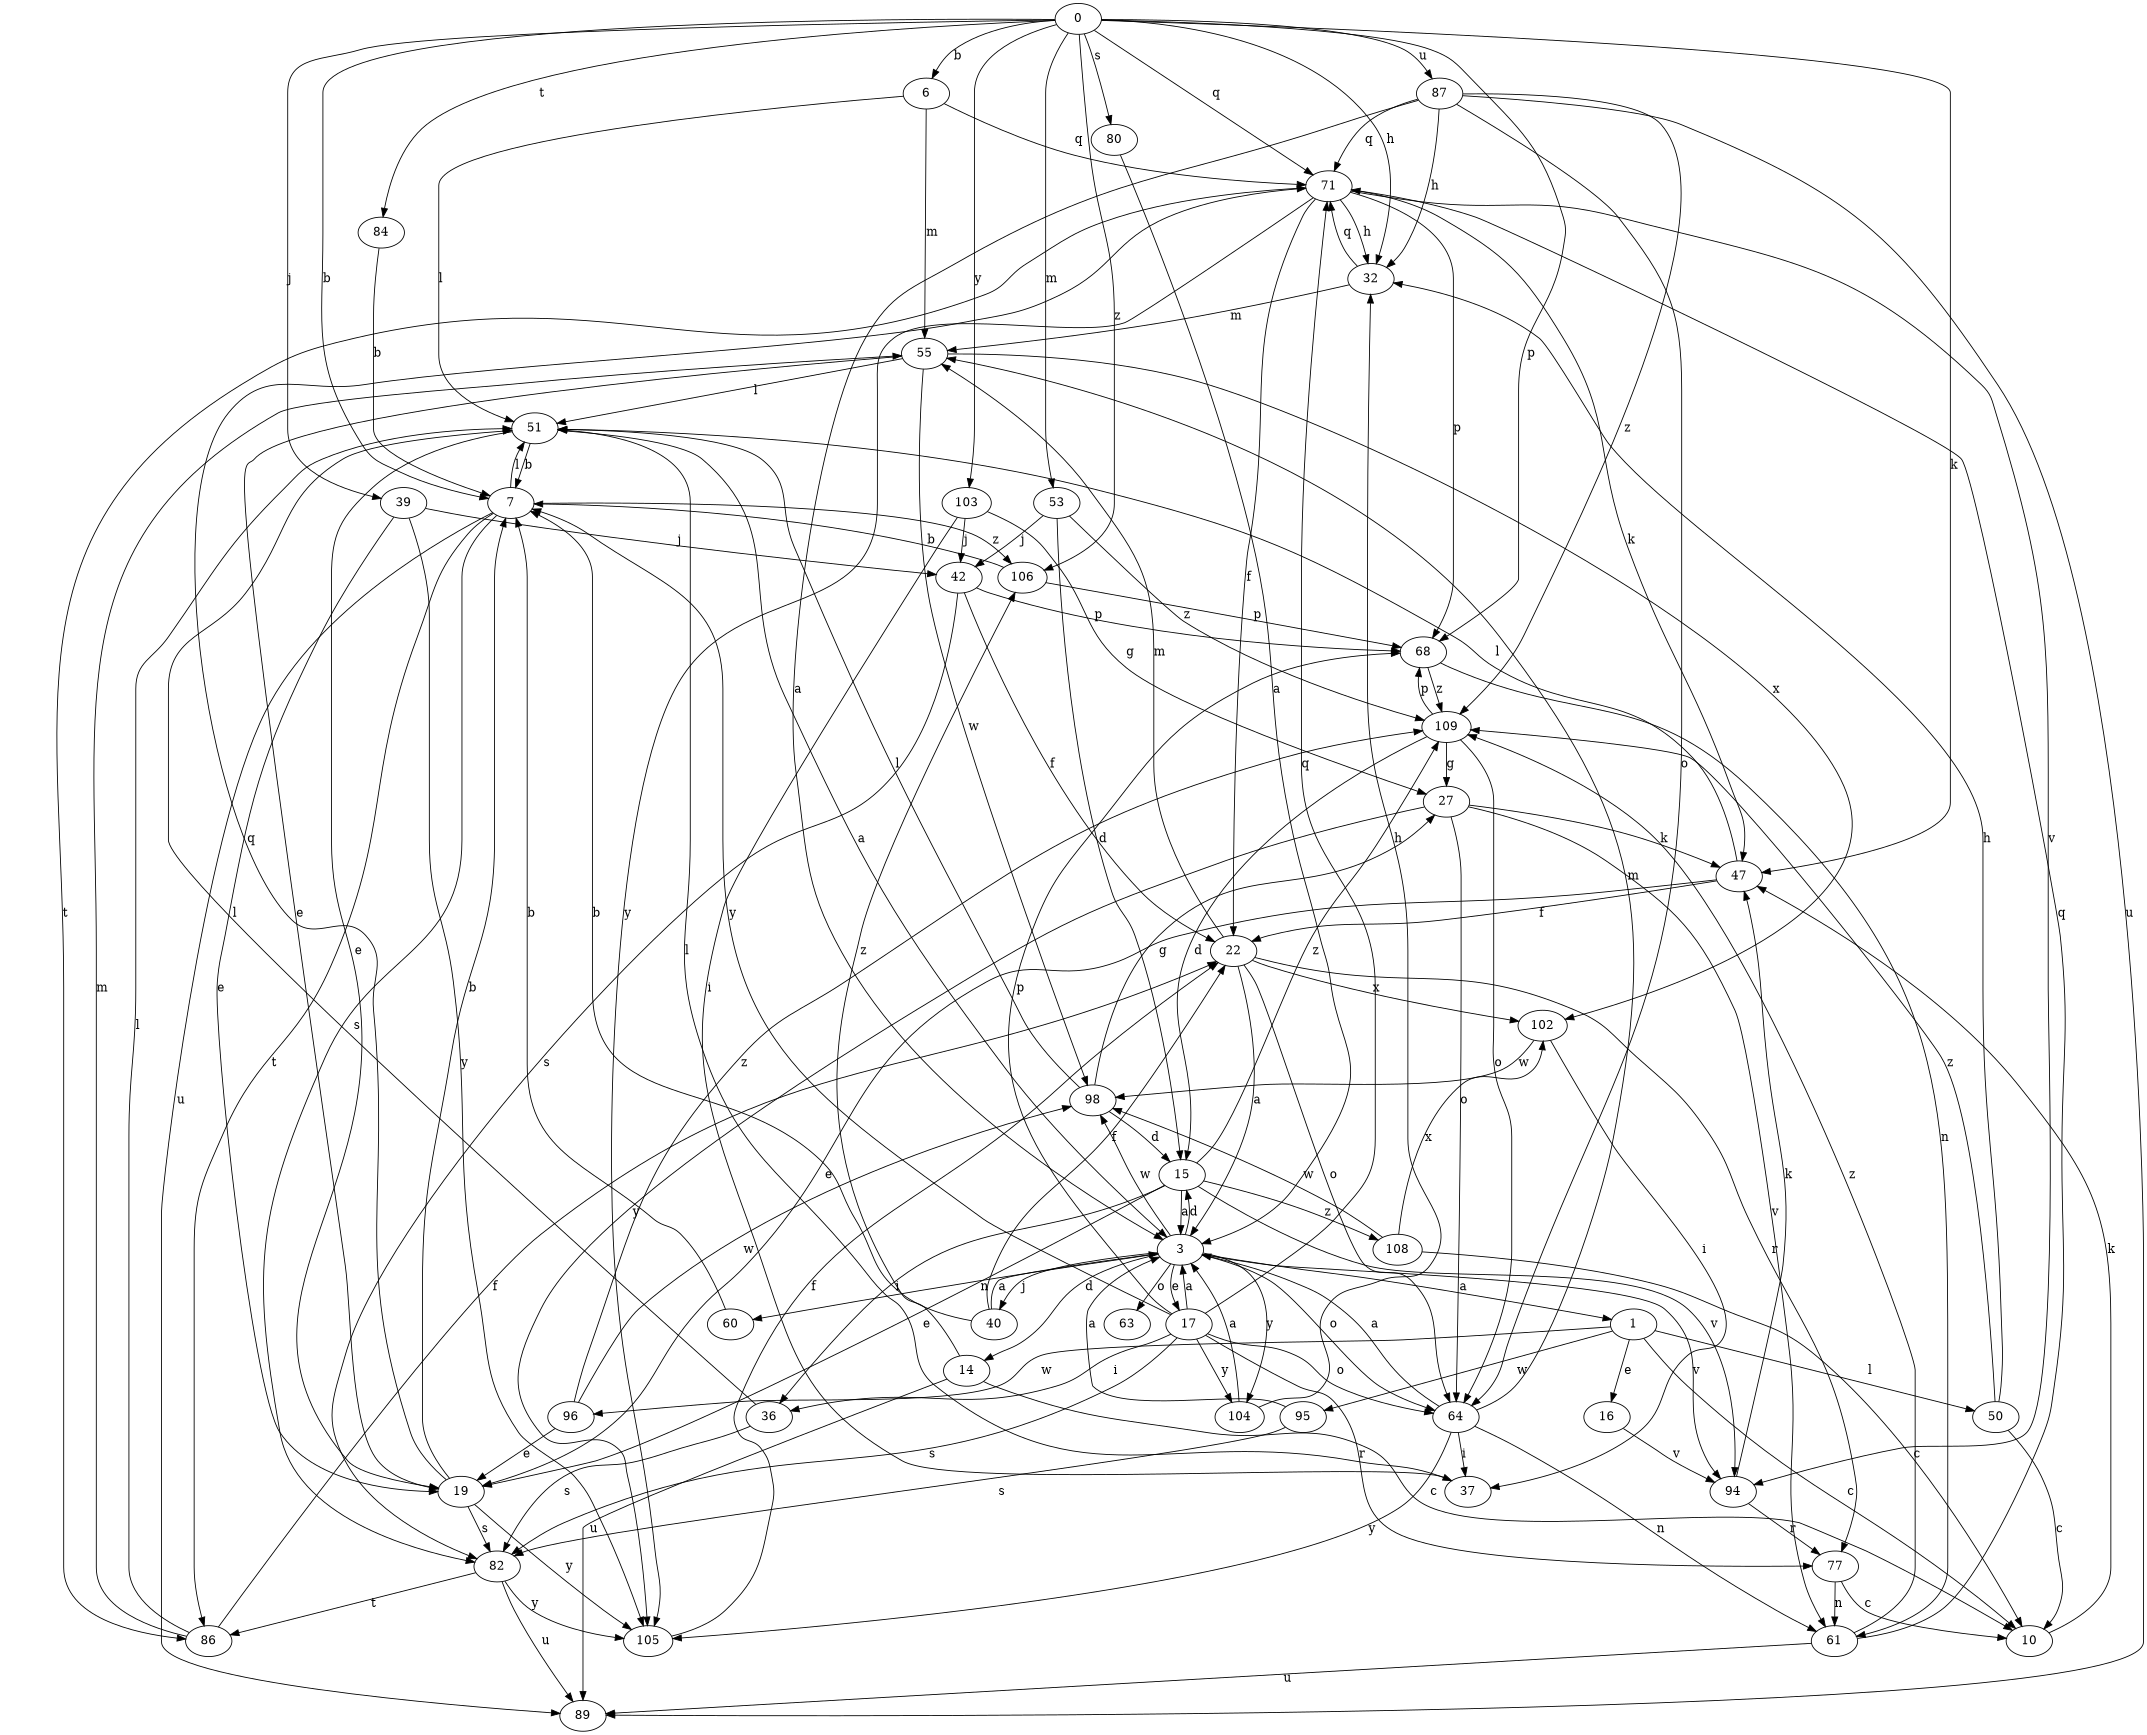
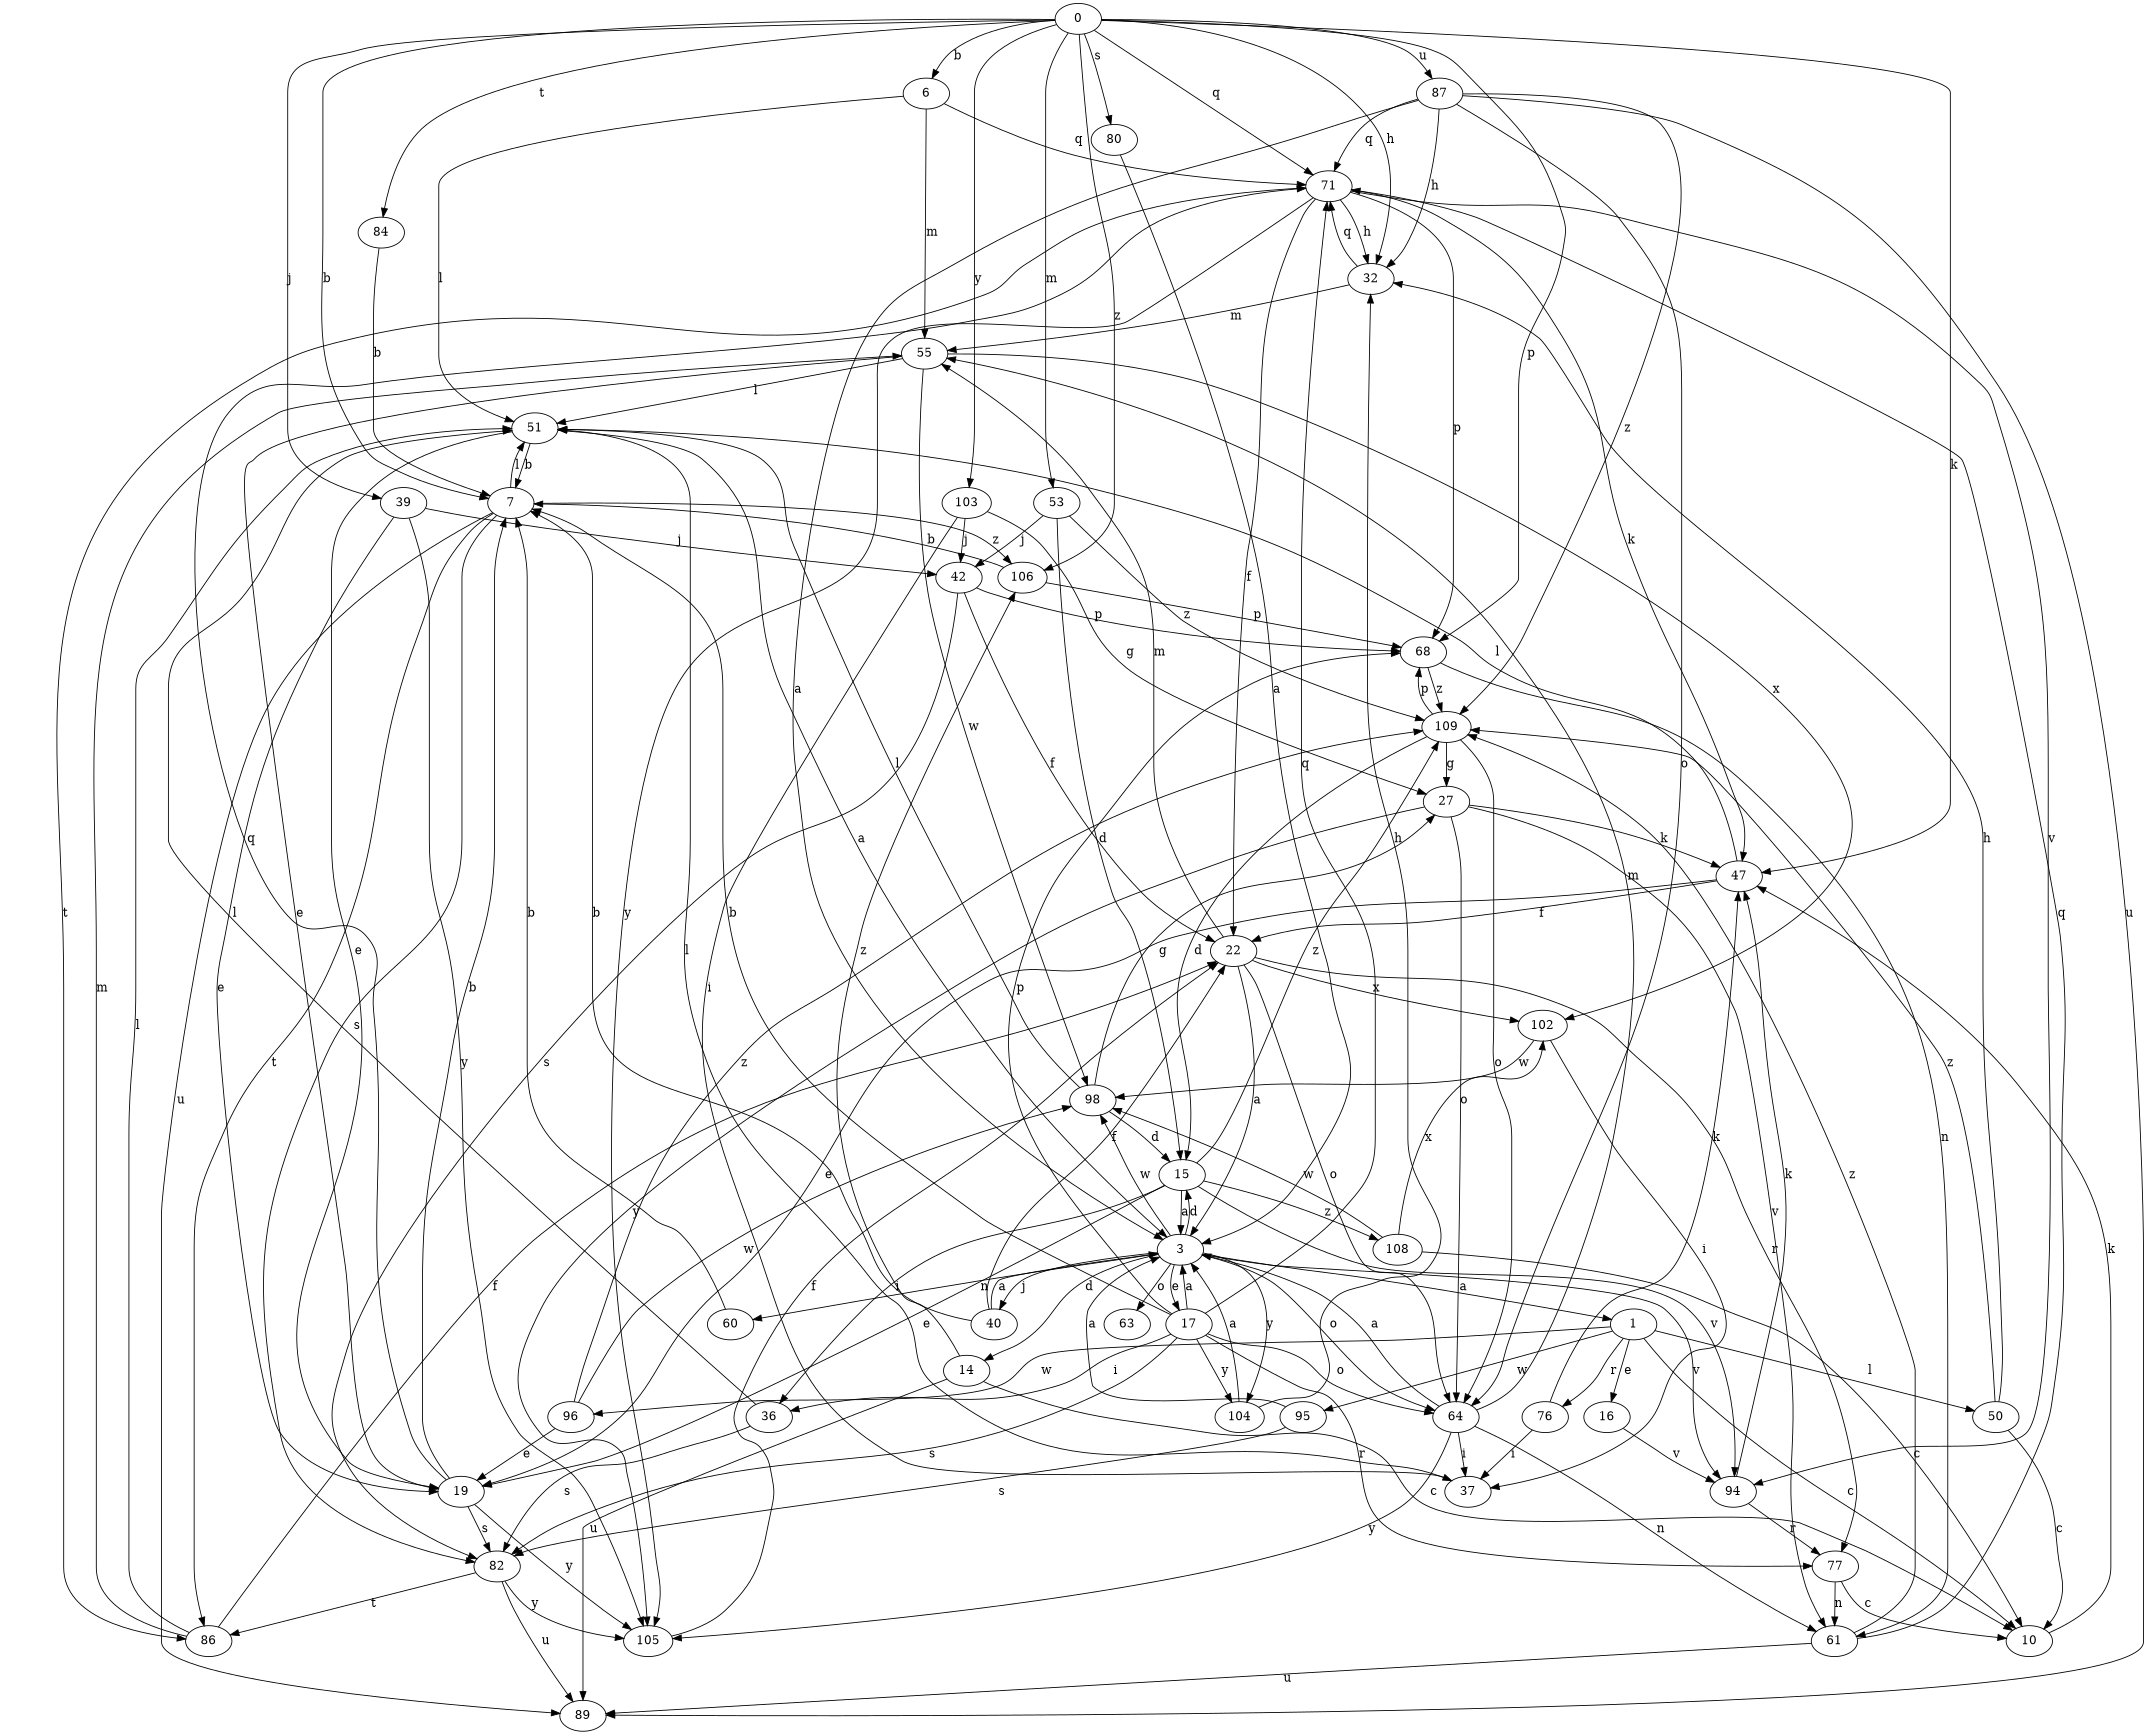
(733, 914) -> (733, 914)
none -> (1545, 1417)
